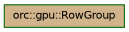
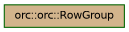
(64, 16) -> (64, 16)
